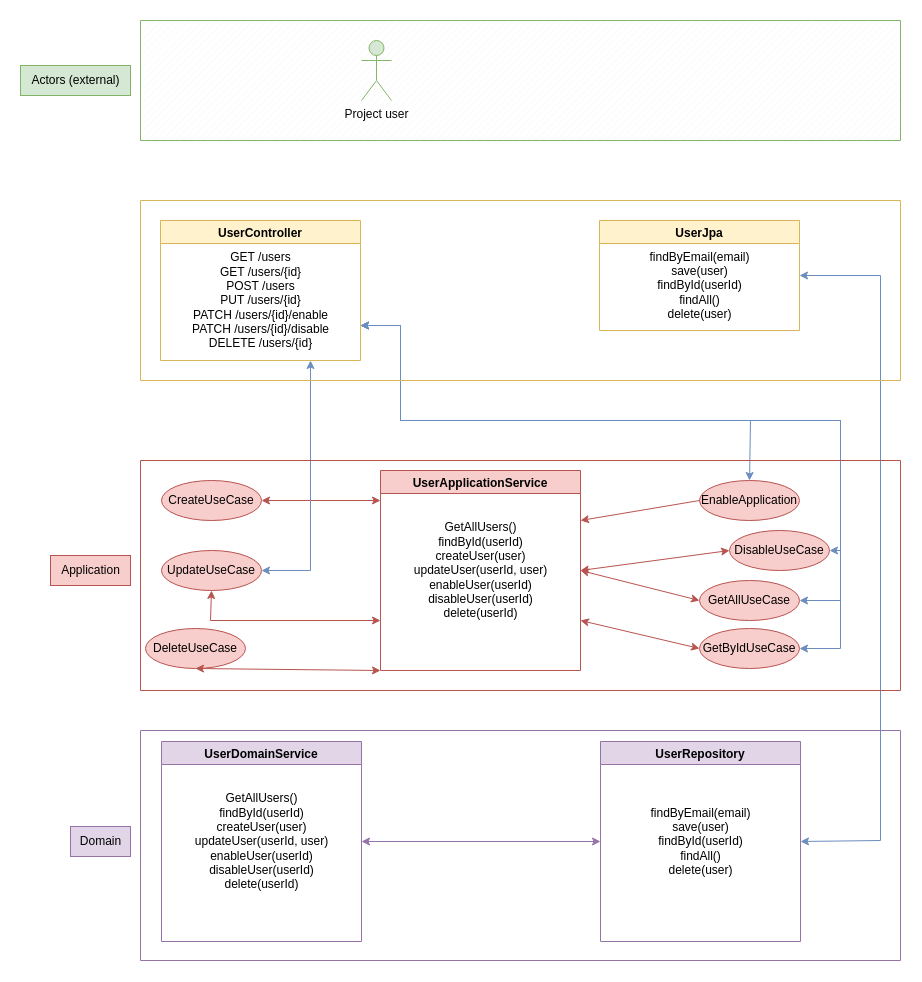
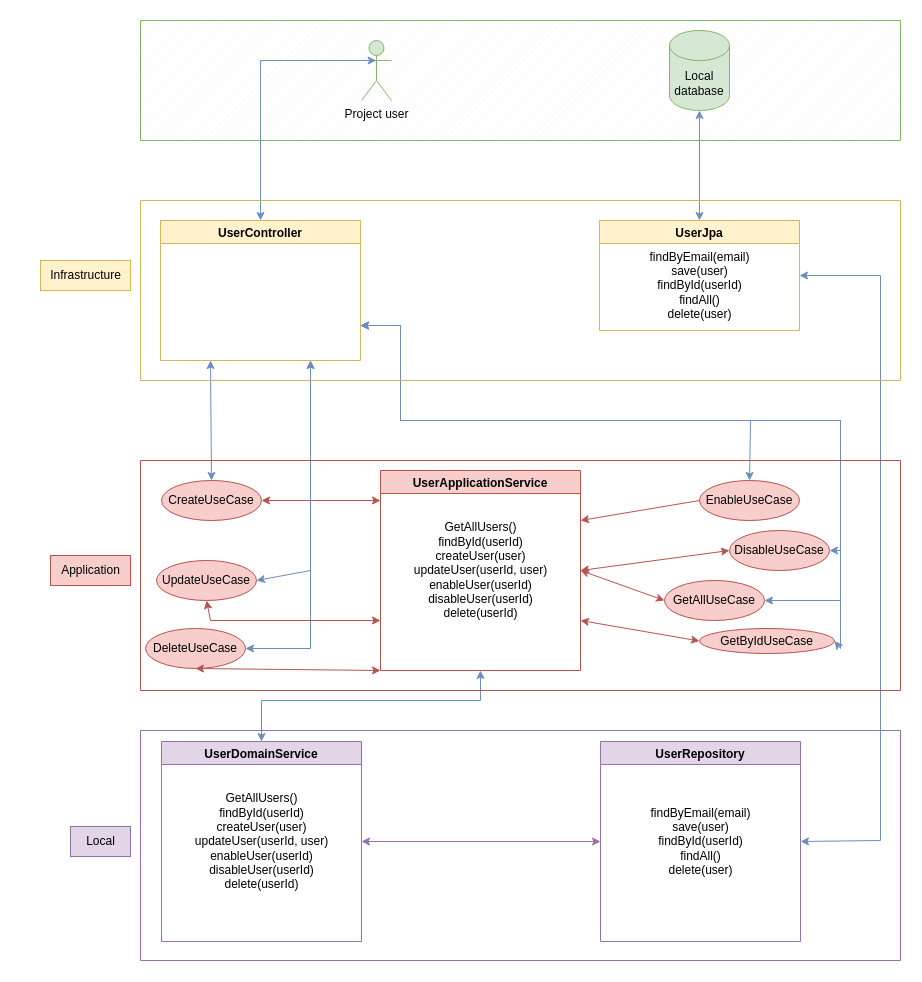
none -> (700, 71)
(76, 81) -> none
none -> (261, 165)
none -> (700, 167)
none -> (86, 276)
(261, 301) -> none
none -> (211, 421)
(750, 501) -> (750, 501)
(212, 571) -> (207, 581)
(750, 601) -> (715, 601)
none -> (311, 639)
(750, 649) -> (767, 641)
none -> (366, 701)
(101, 842) -> (101, 842)
